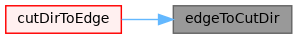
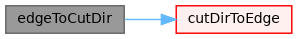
(140, 20) -> (143, 20)
